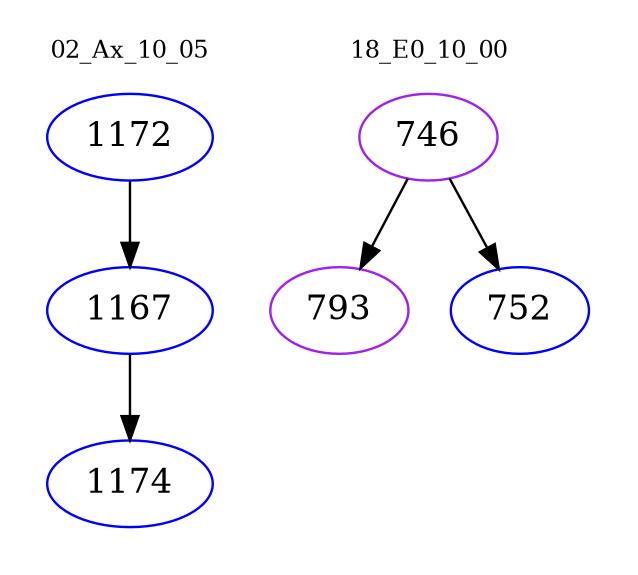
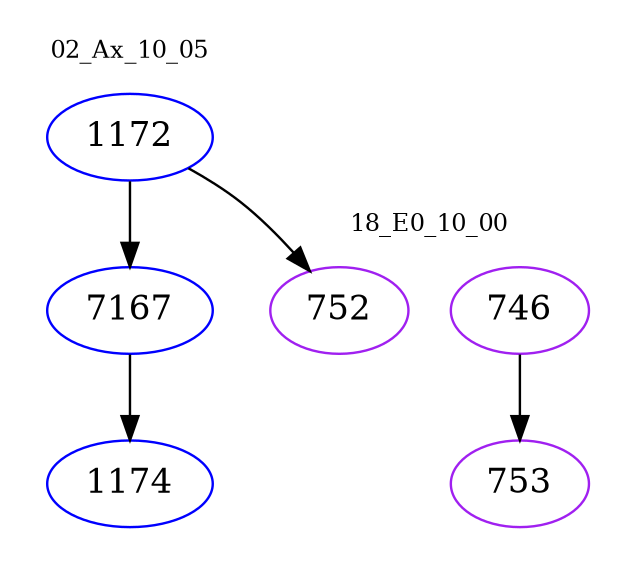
(468, 213) -> (265, 224)
(130, 310) -> (130, 310)
(339, 310) -> (520, 484)
(520, 310) -> (339, 310)
